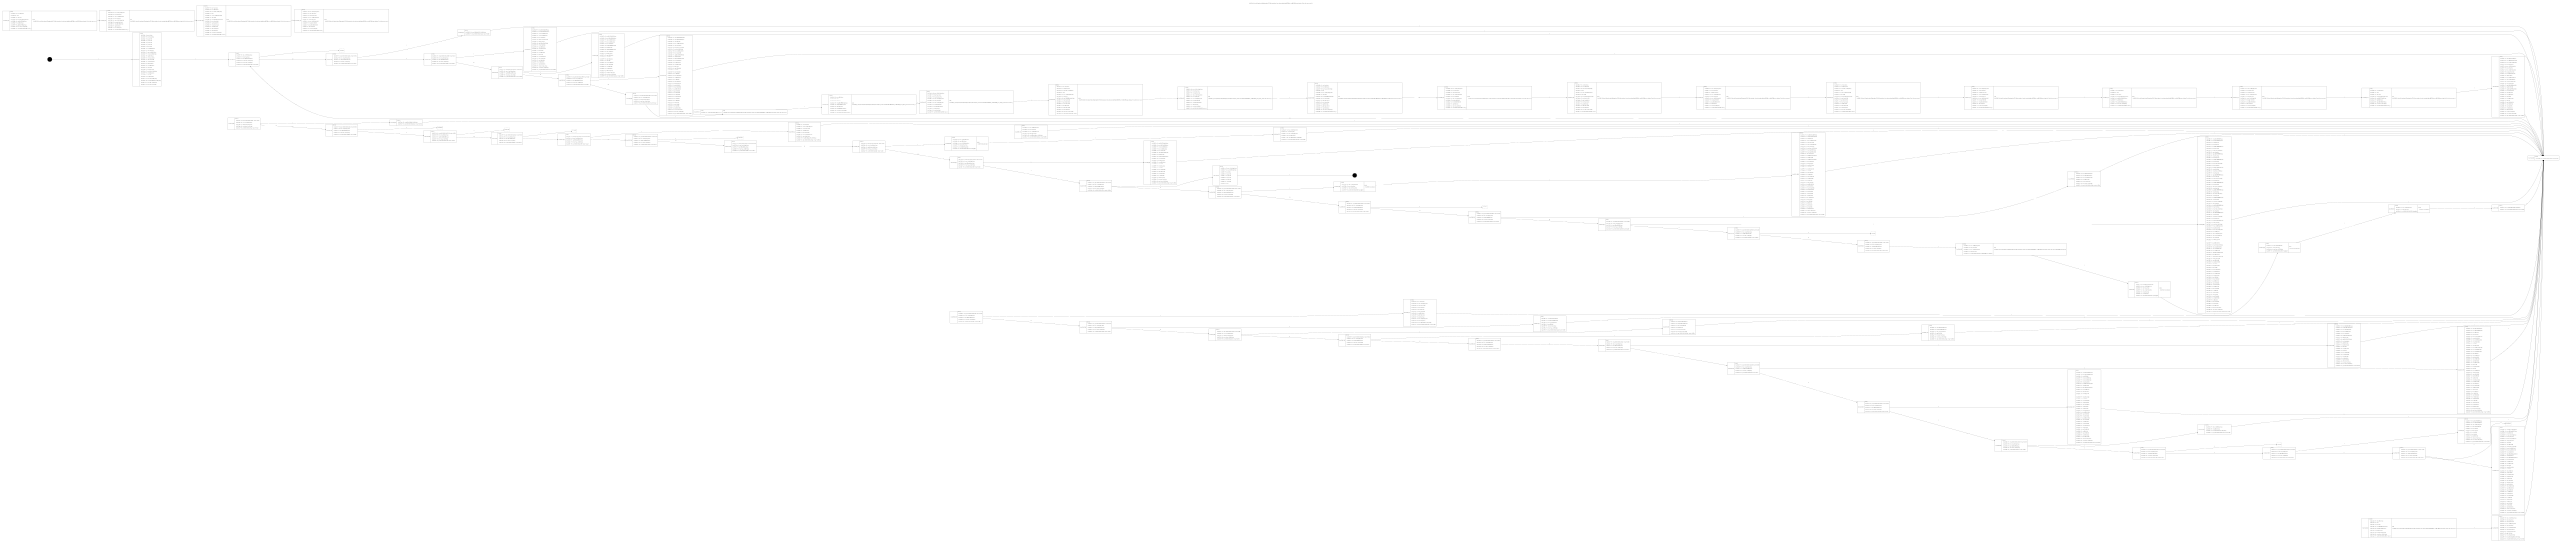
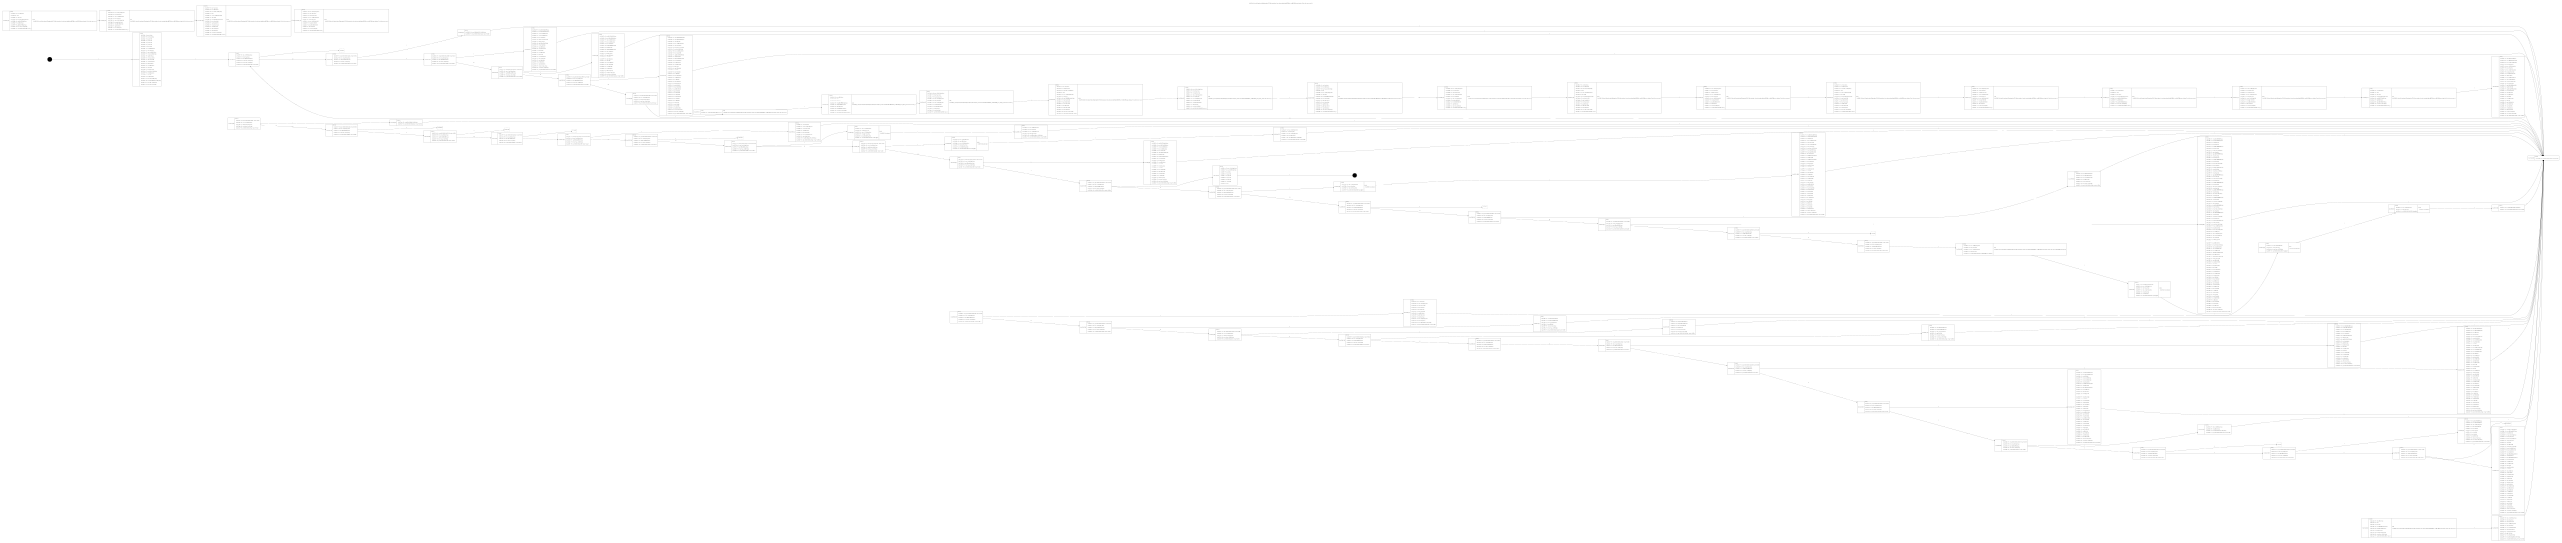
none -> (869, 133)
